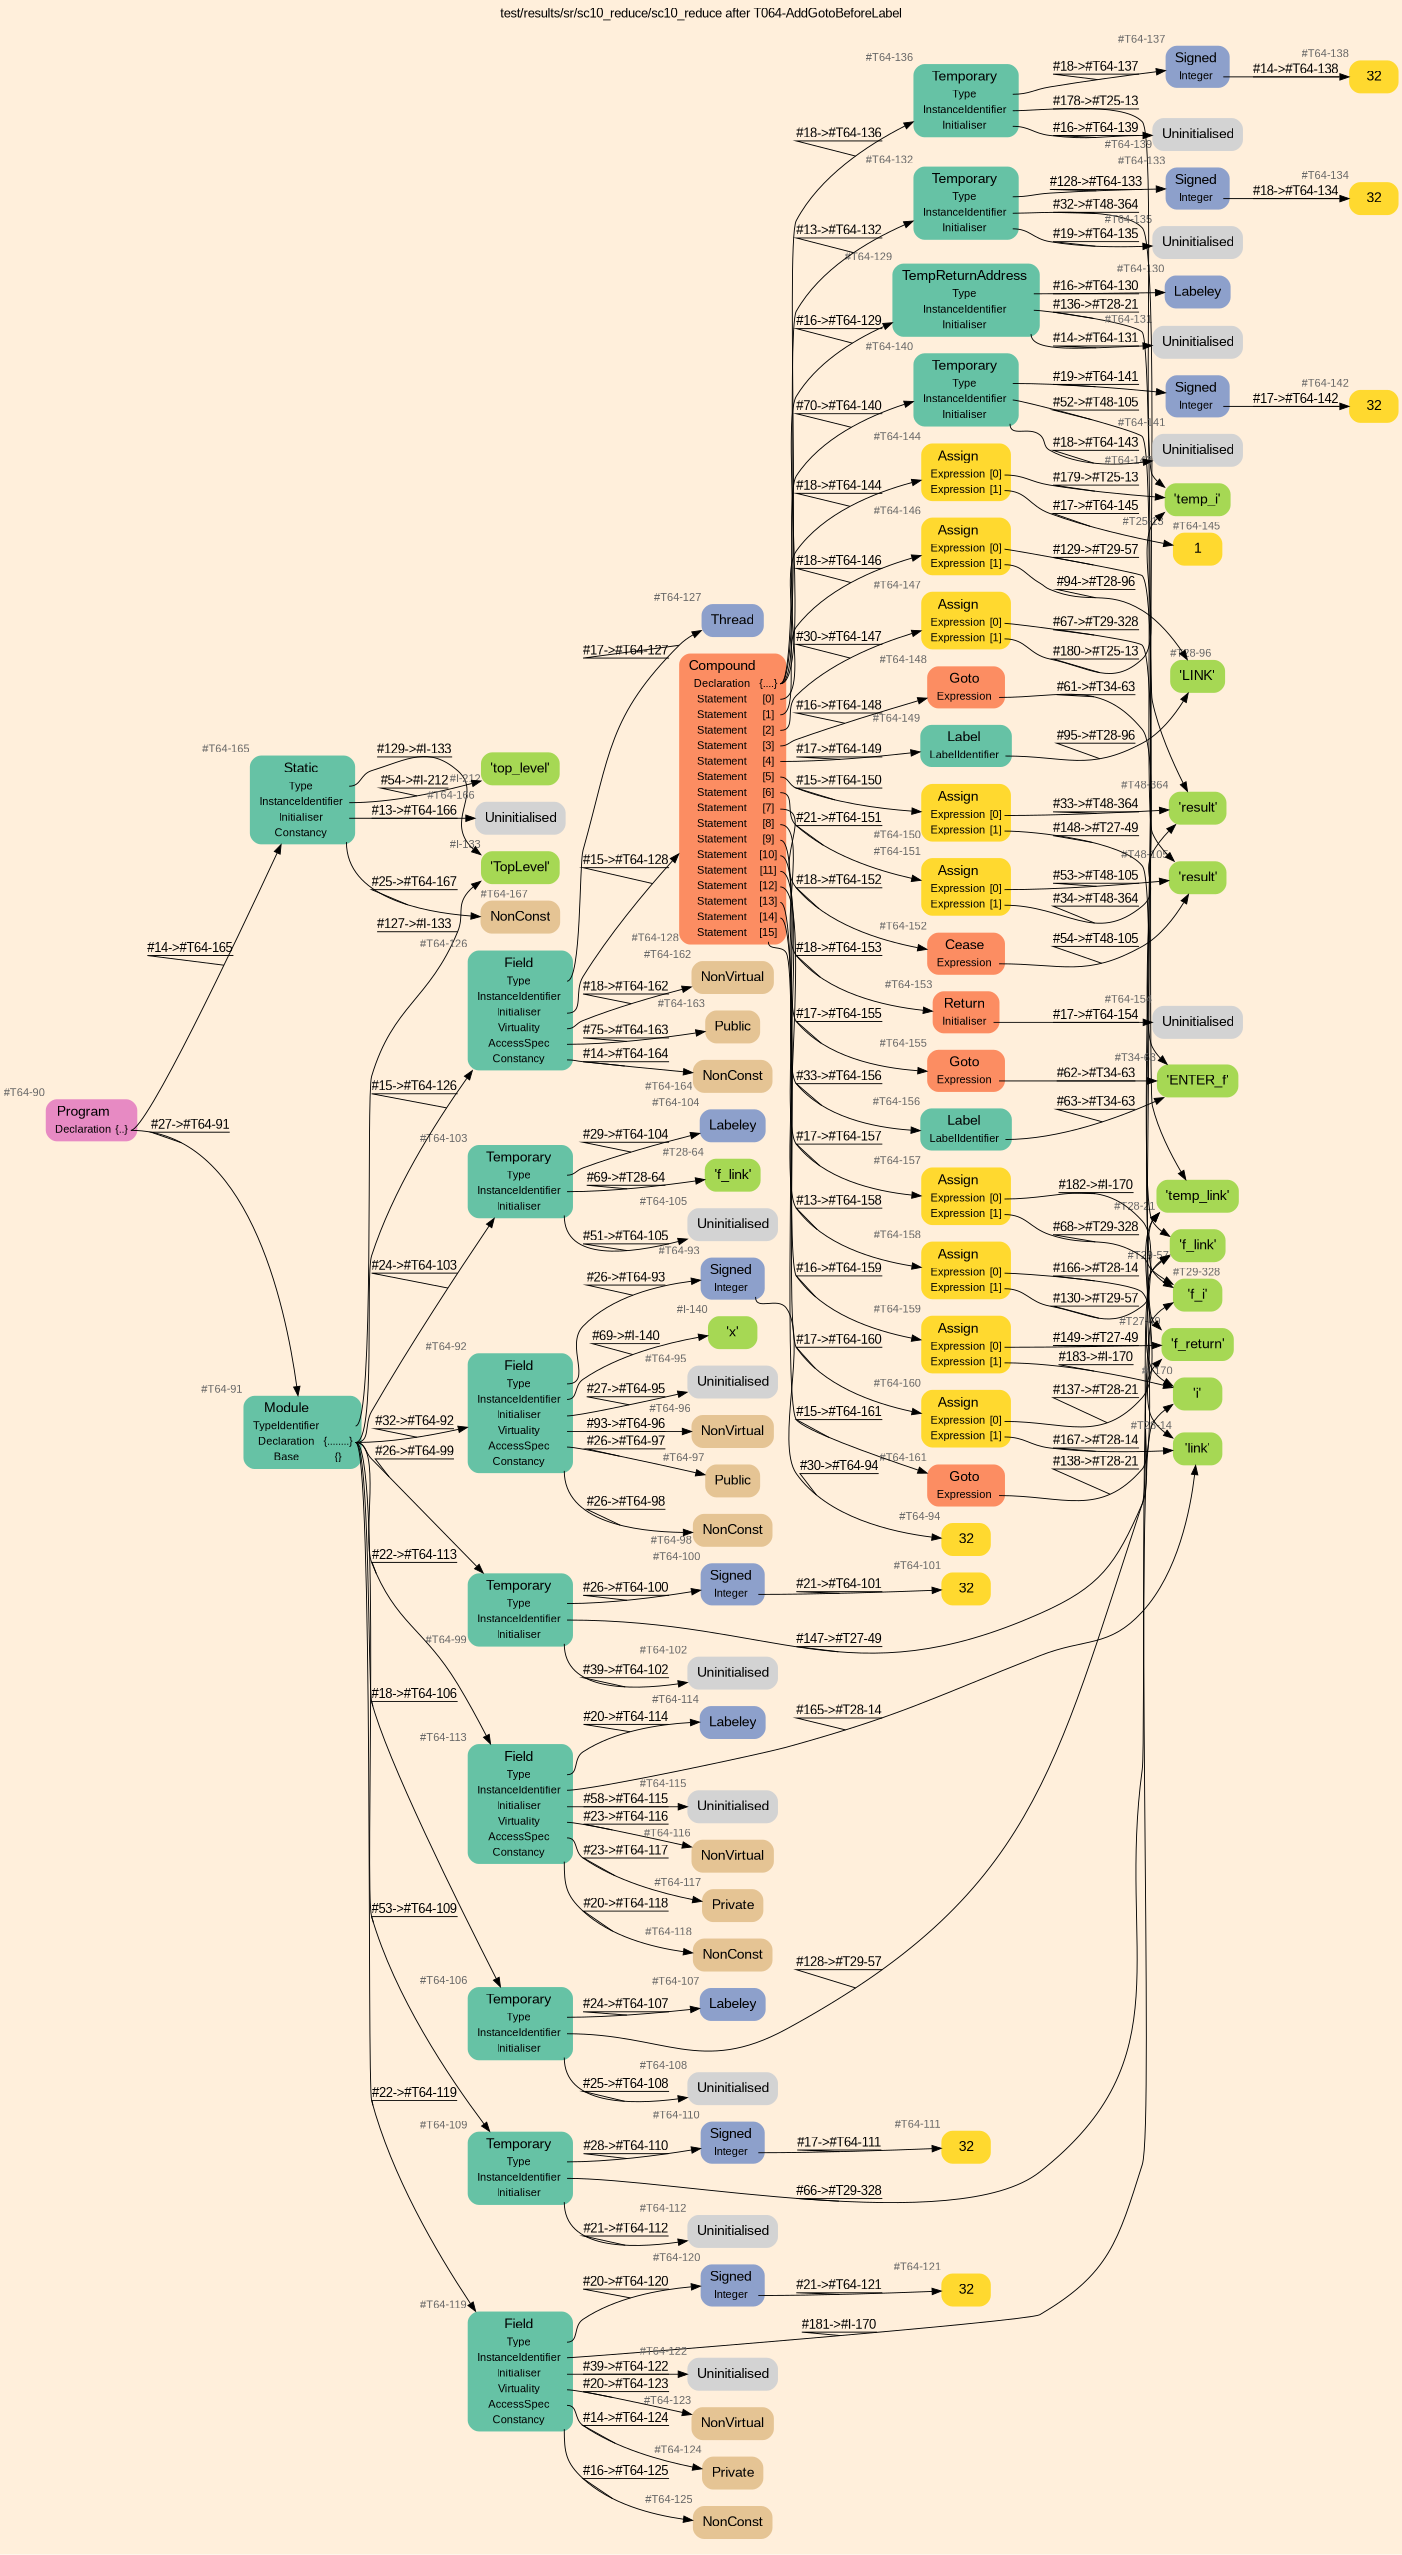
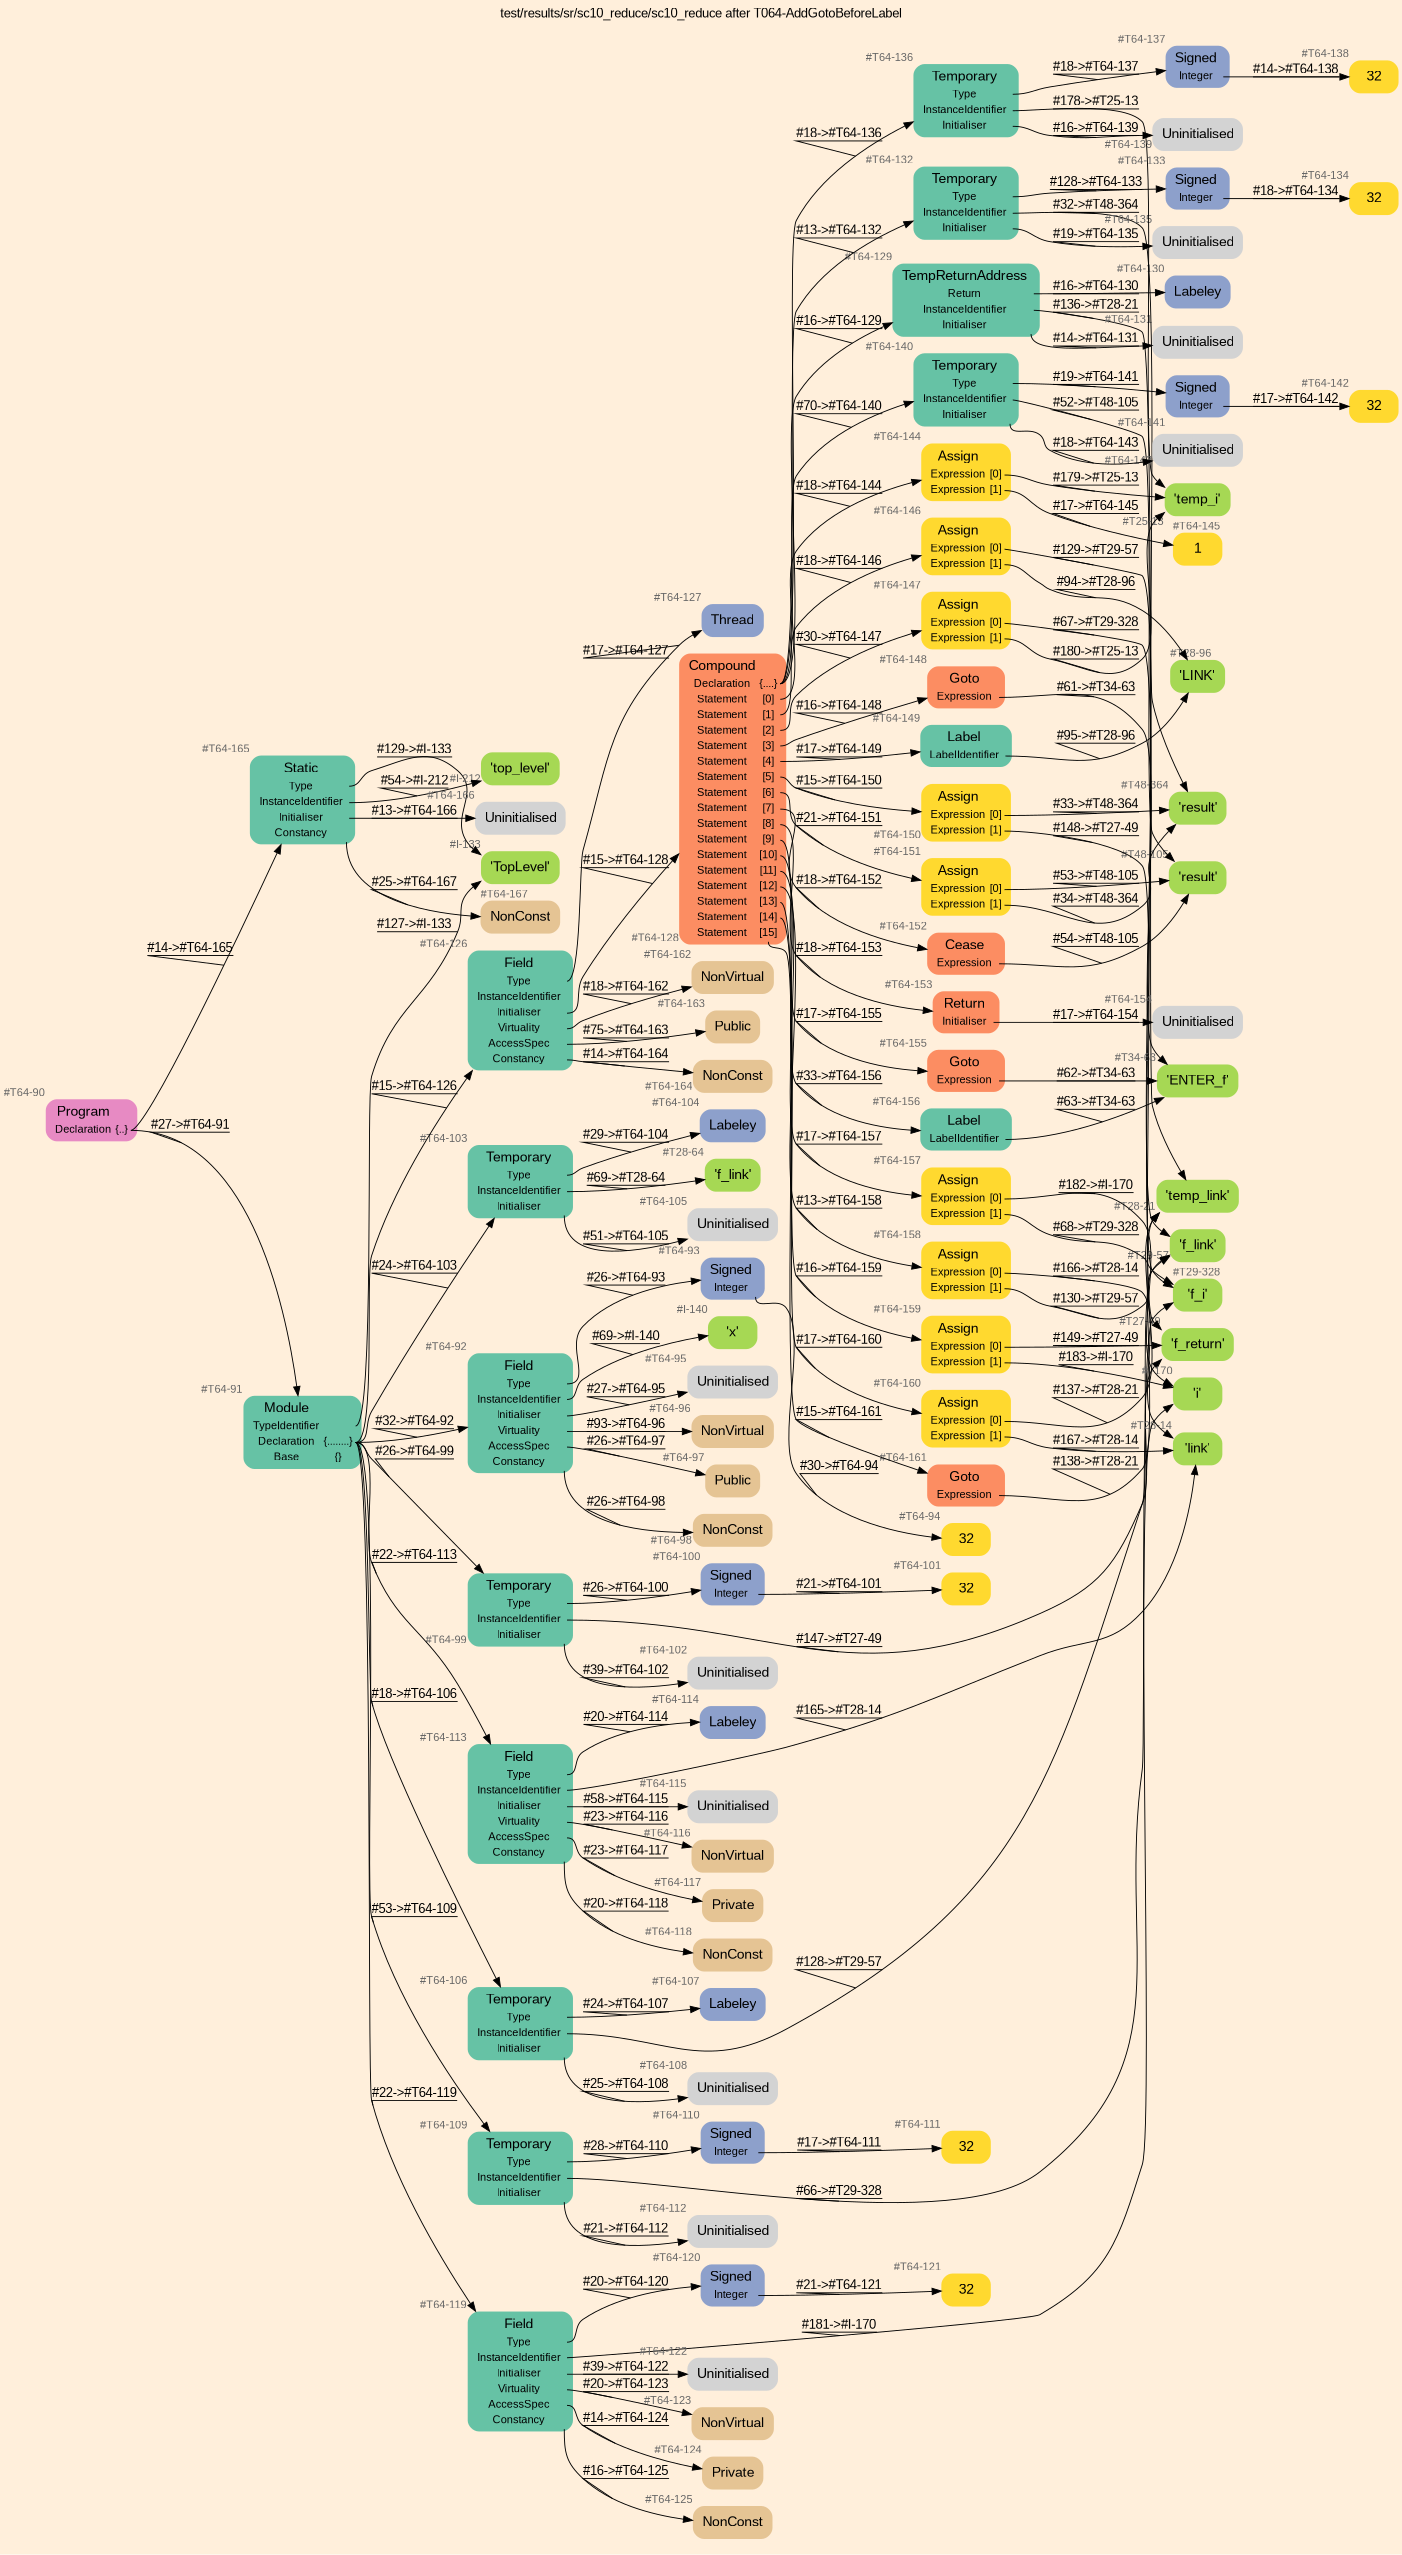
(965, 294) -> (965, 294)
